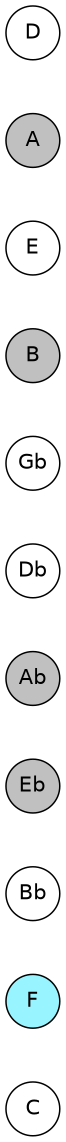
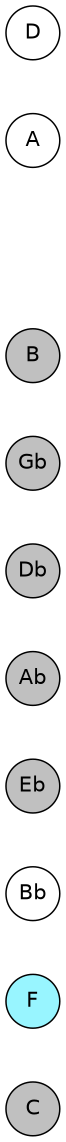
(33, 140) -> (33, 140)
(33, 248) -> none
(33, 463) -> (33, 463)
(33, 571) -> (33, 571)
(33, 1109) -> (33, 1109)
